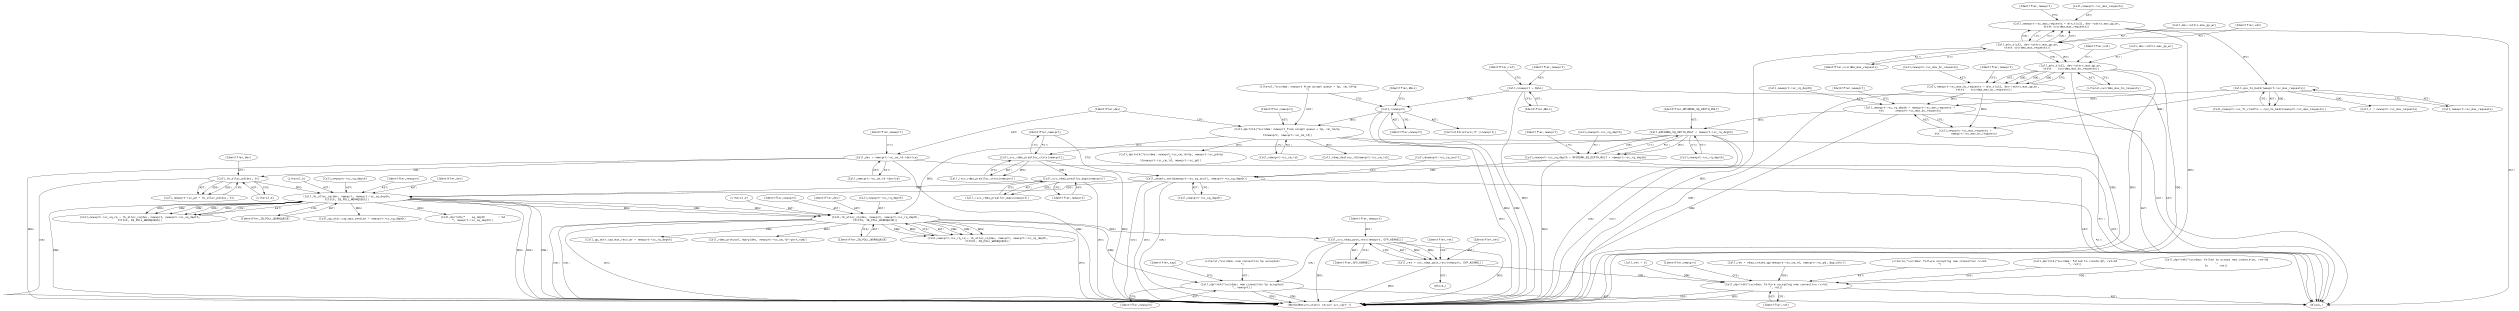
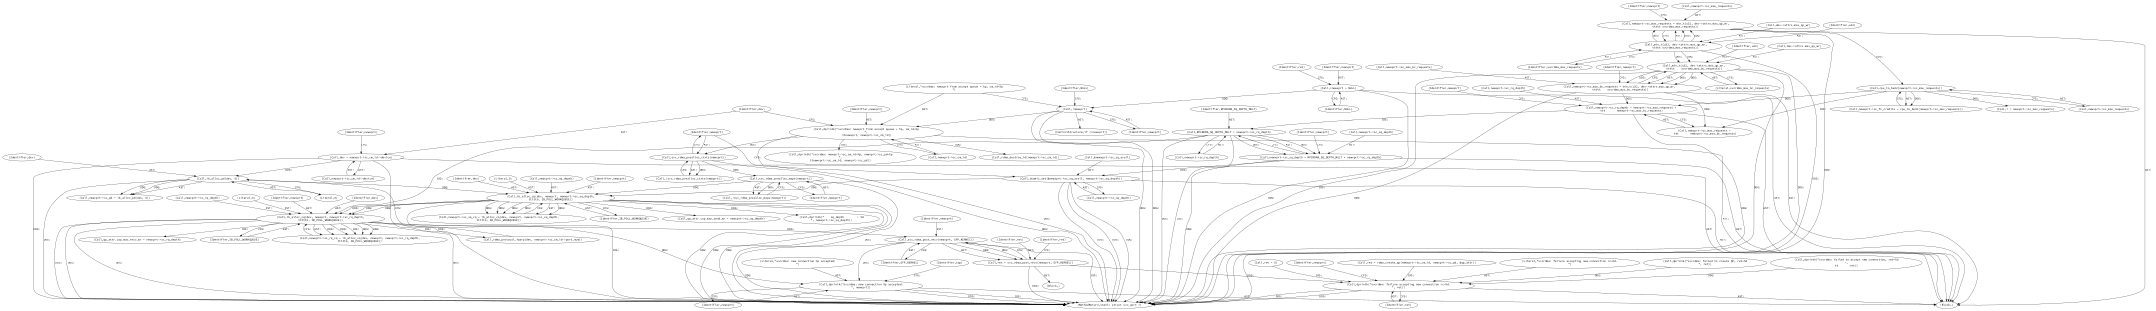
(231, 191) -> (384, 191)
